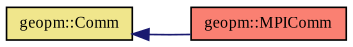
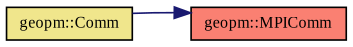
(170, 35) -> (153, 13)
